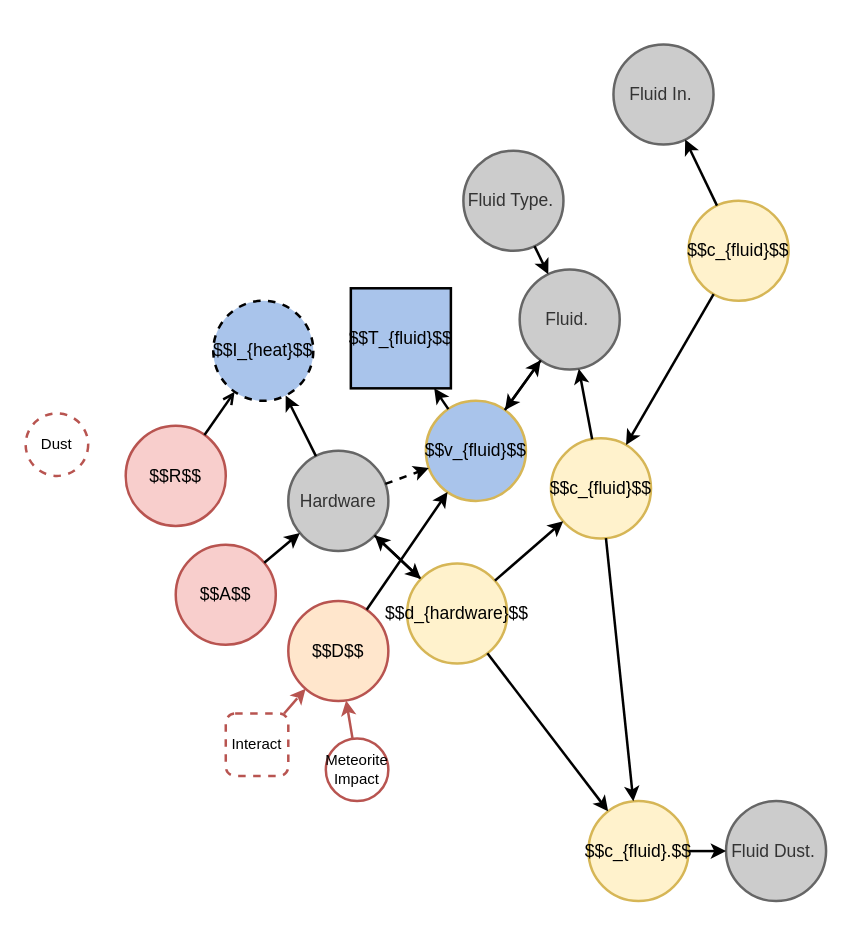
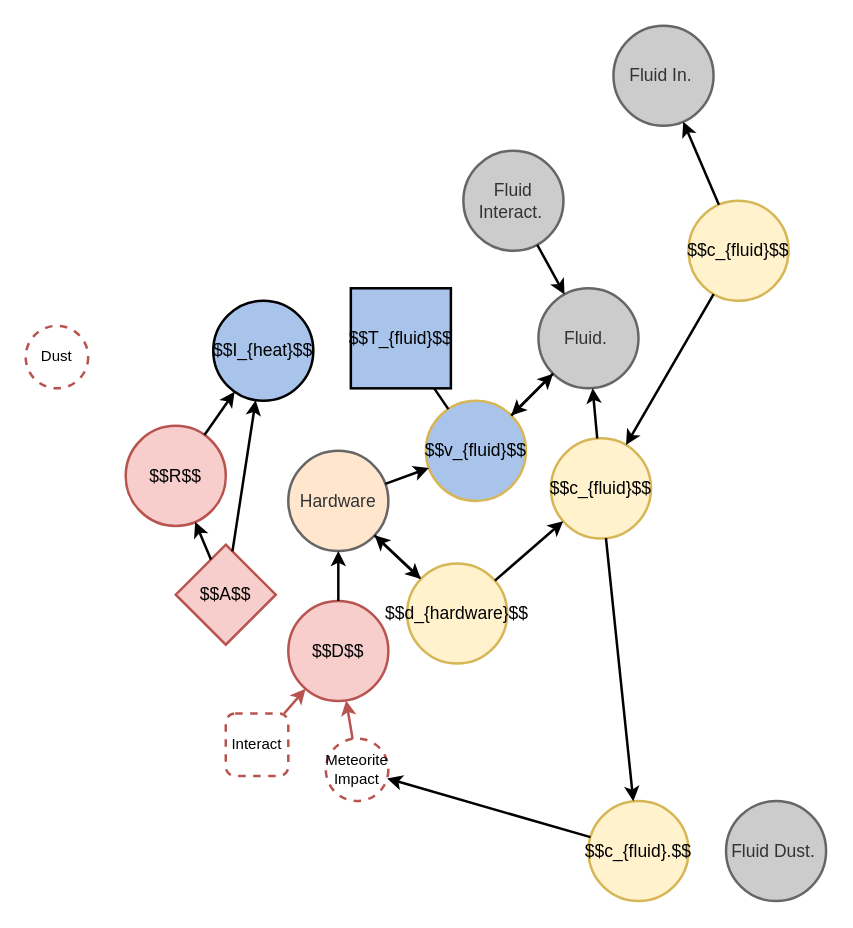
(663, 94) -> (663, 76)
(513, 201) -> (513, 201)
(569, 319) -> (588, 338)
(263, 351) -> (263, 351)
(441, 398) -> (438, 394)
(228, 400) -> (227, 402)
(303, 431) -> none
(57, 444) -> (57, 357)
(401, 478) -> (401, 478)
(338, 501) -> (338, 501)
none -> (205, 545)
(278, 551) -> (243, 481)
(404, 555) -> (338, 581)
(226, 594) -> (226, 594)
(338, 651) -> (338, 651)
(297, 698) -> (297, 698)
(544, 728) -> none
(357, 769) -> (357, 769)
(701, 851) -> (494, 809)
